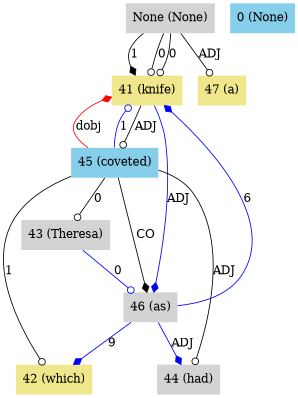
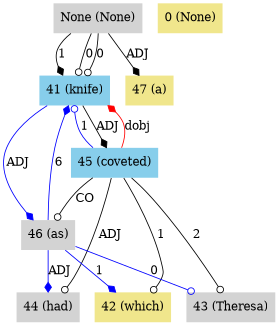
(263, 18) -> (190, 18)
(194, 52) -> (121, 50)
(147, 91) -> (75, 91)
(133, 124) -> (92, 122)
(98, 199) -> (197, 235)
(131, 230) -> (74, 194)
(105, 269) -> (132, 268)
(112, 343) -> (100, 271)
